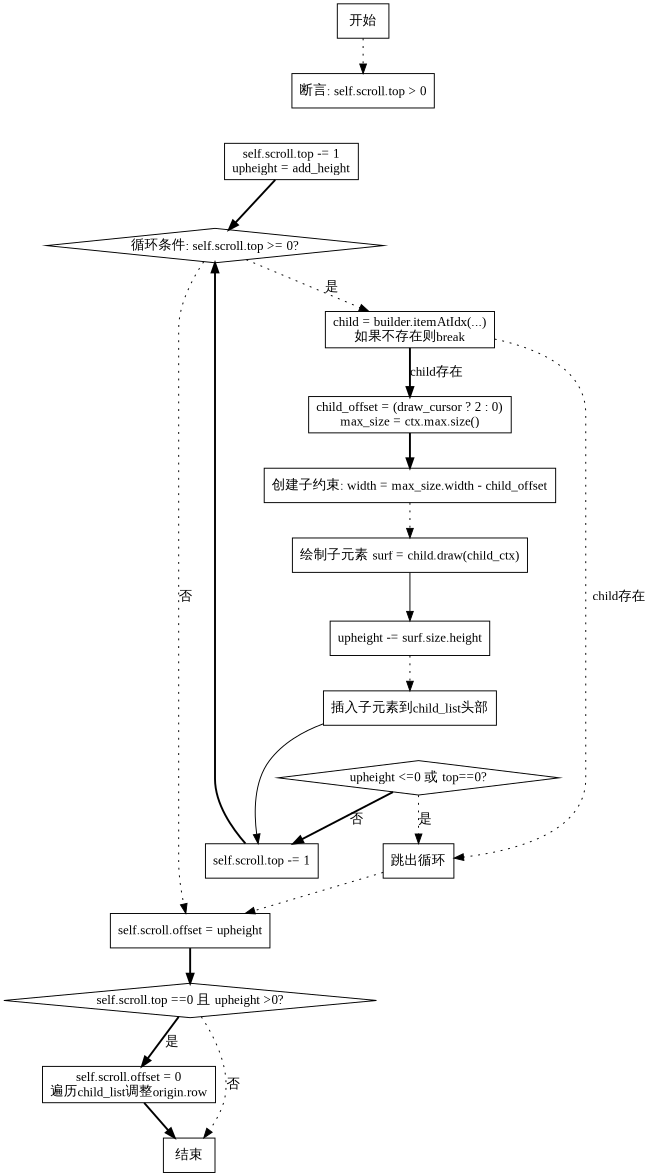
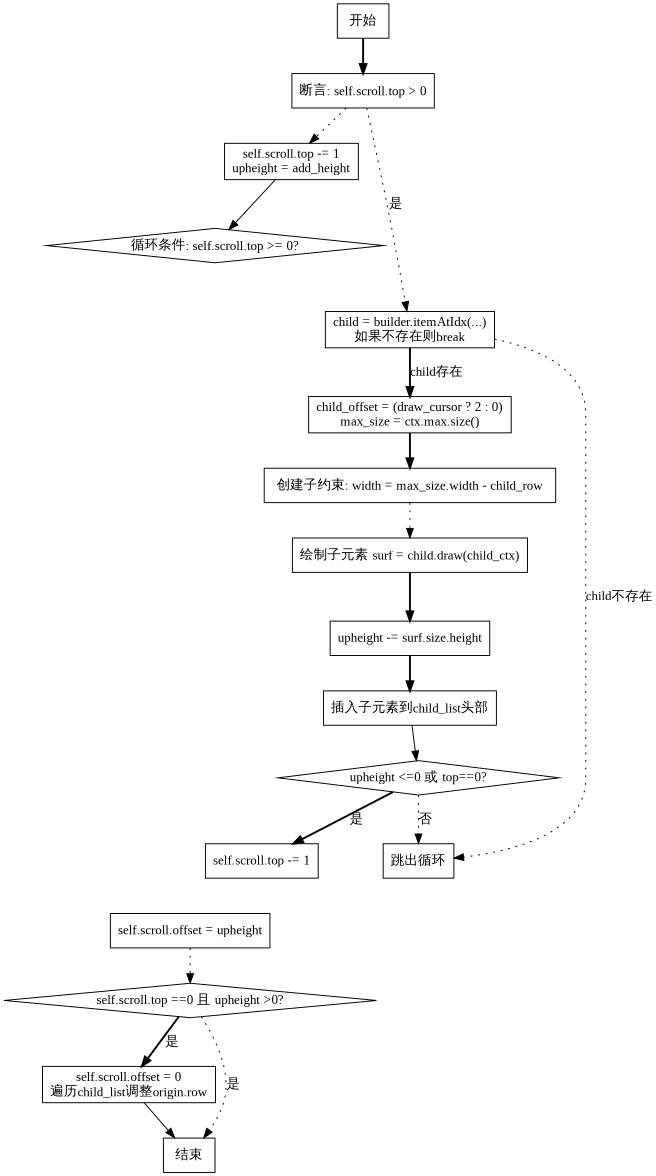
(363, 51) -> (363, 51)
none -> (331, 122)
(255, 201) -> (255, 201)
(303, 284) -> (387, 205)
(410, 485) -> (410, 485)
(215, 562) -> none
(179, 580) -> none
(410, 592) -> (410, 592)
(619, 597) -> (619, 597)
(410, 668) -> (410, 668)
(267, 765) -> (414, 738)
(357, 819) -> (357, 819)
(426, 819) -> (426, 819)
(319, 892) -> none
(190, 961) -> (190, 961)
(234, 1085) -> (234, 1085)
(156, 1117) -> (156, 1117)
